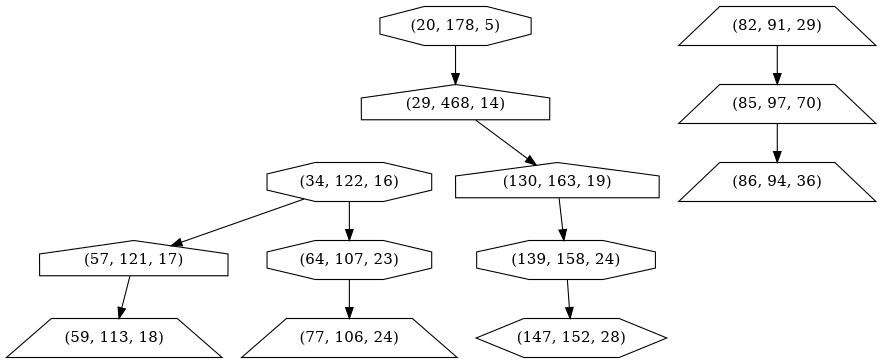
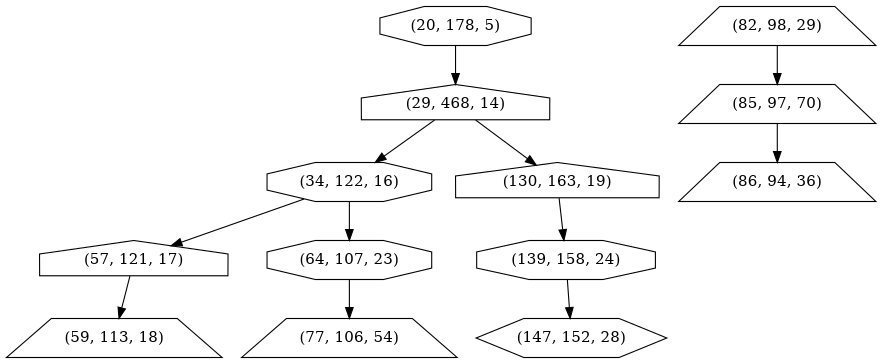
(777, 26) -> (777, 26)
none -> (409, 138)
(349, 338) -> (349, 338)
